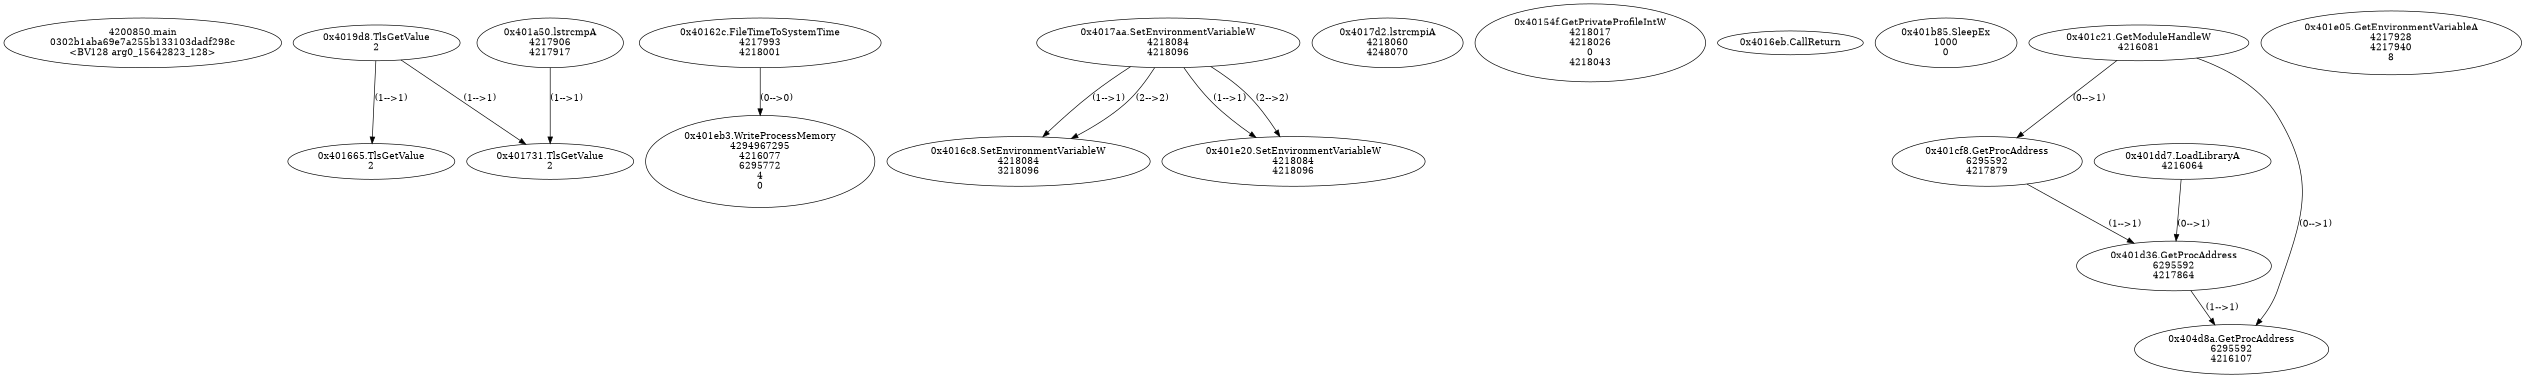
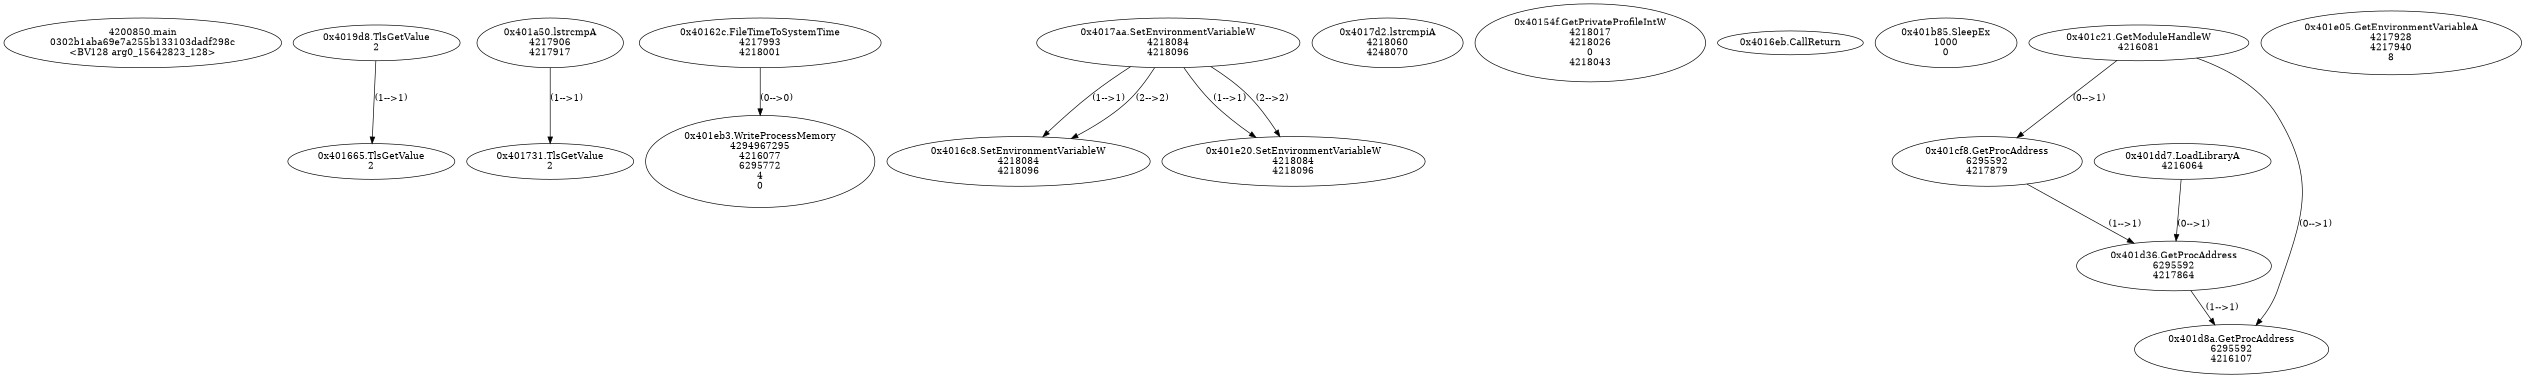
(461, 100) -> none
(1019, 161) -> (1019, 161)
(2232, 349) -> (2232, 349)
